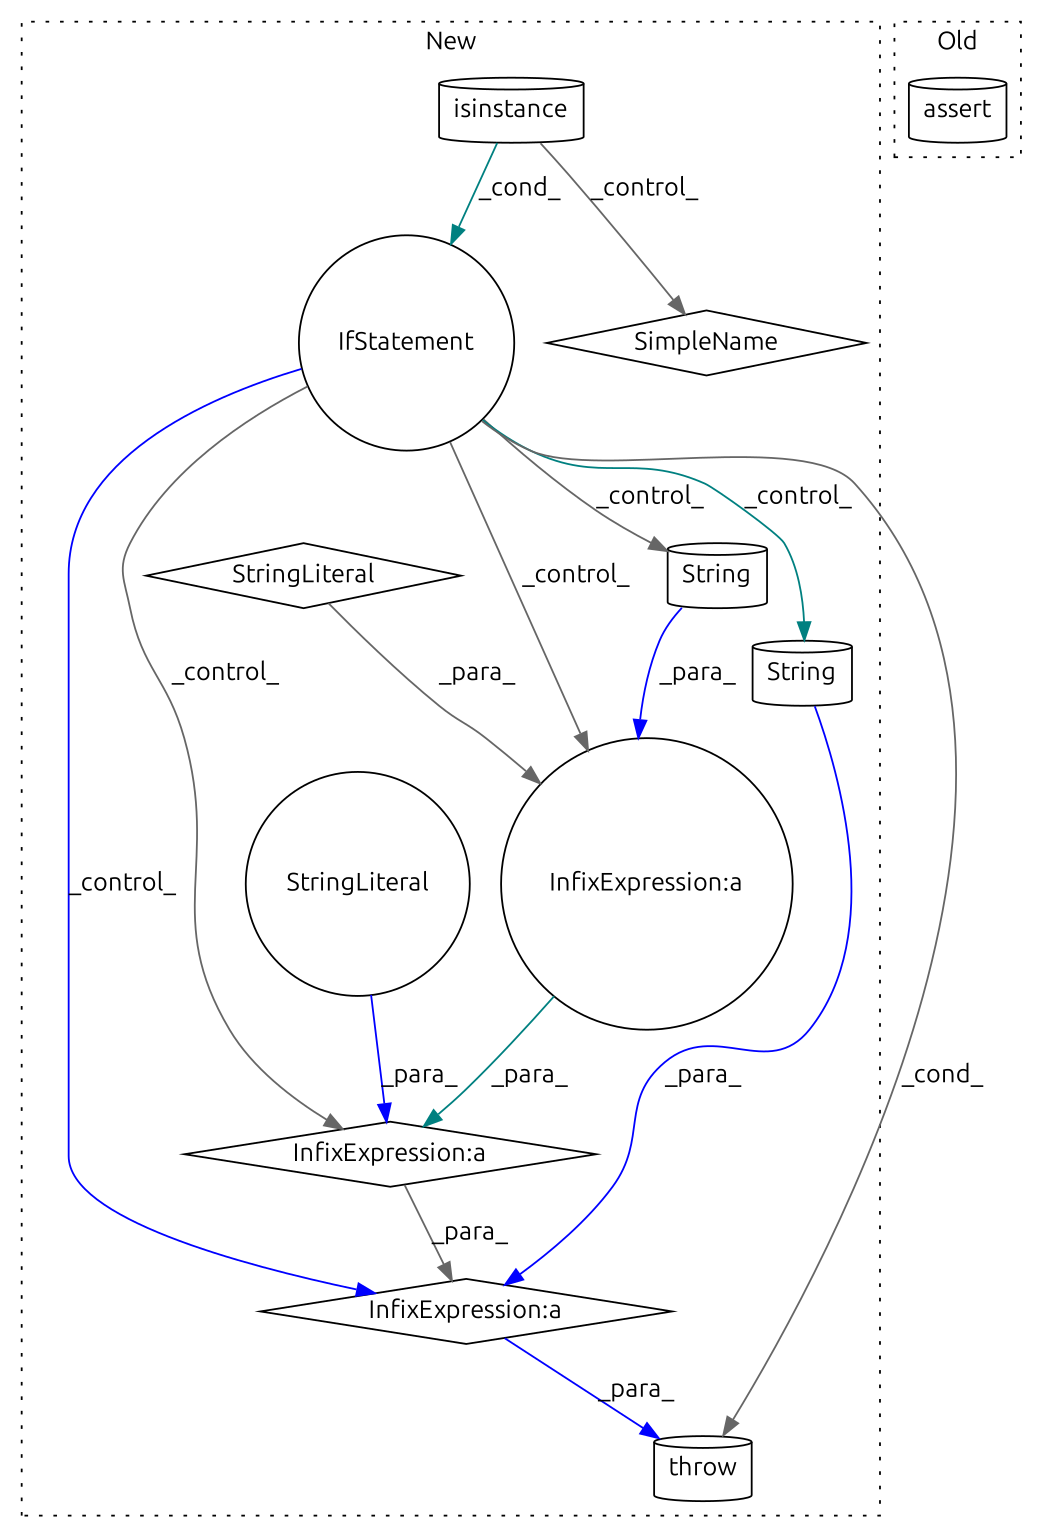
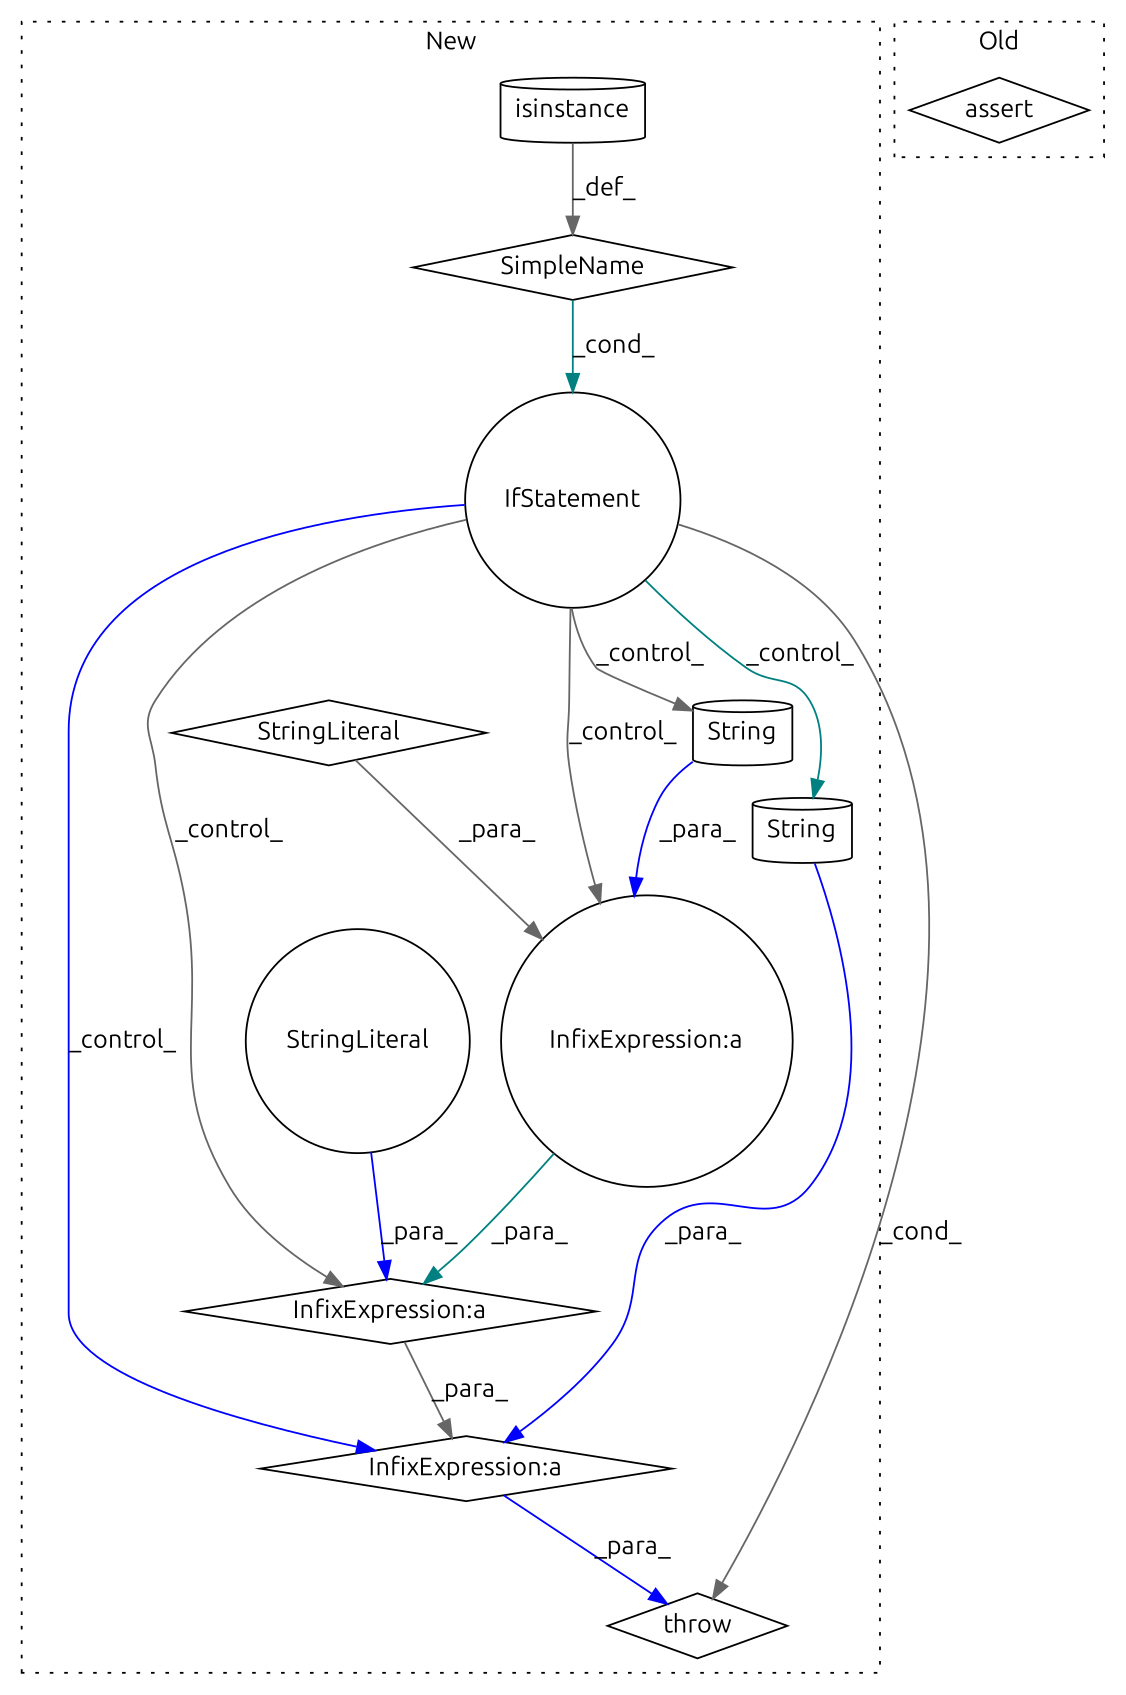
(958, 110) -> (999, 110)
(478, 185) -> (573, 337)
(645, 189) -> (604, 189)
(703, 1469) -> (697, 1626)
